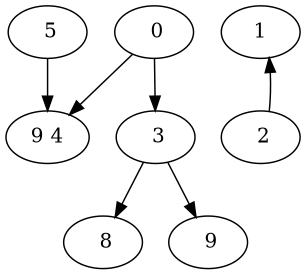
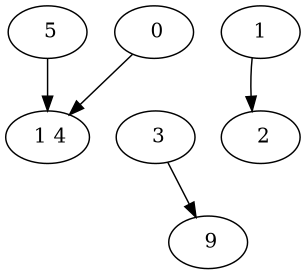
(155, 78) -> none
(270, 92) -> (251, 77)
(48, 137) -> (48, 137)
(103, 242) -> none
